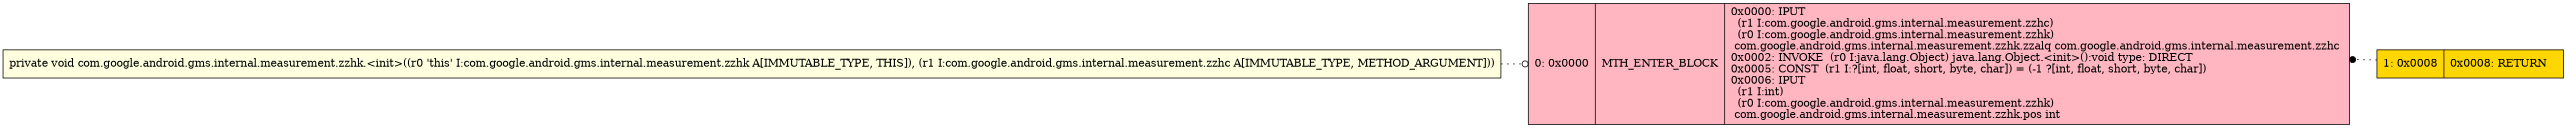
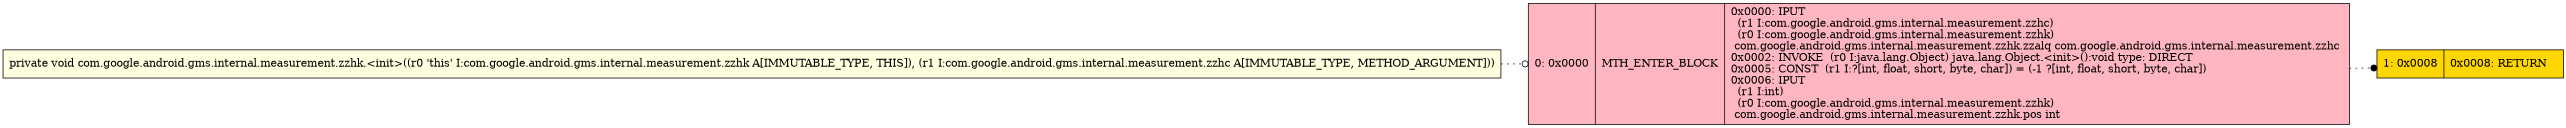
(2366, 60) -> (2360, 68)
